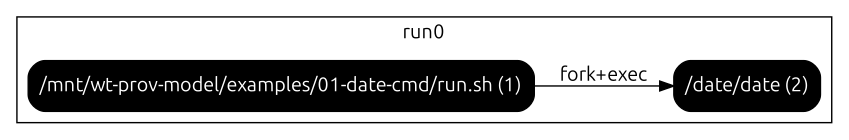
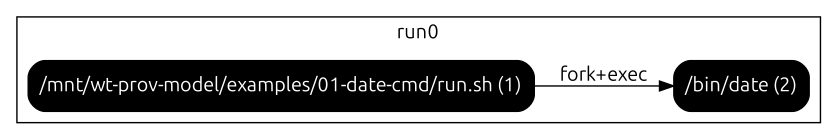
(747, 86) -> (742, 86)
